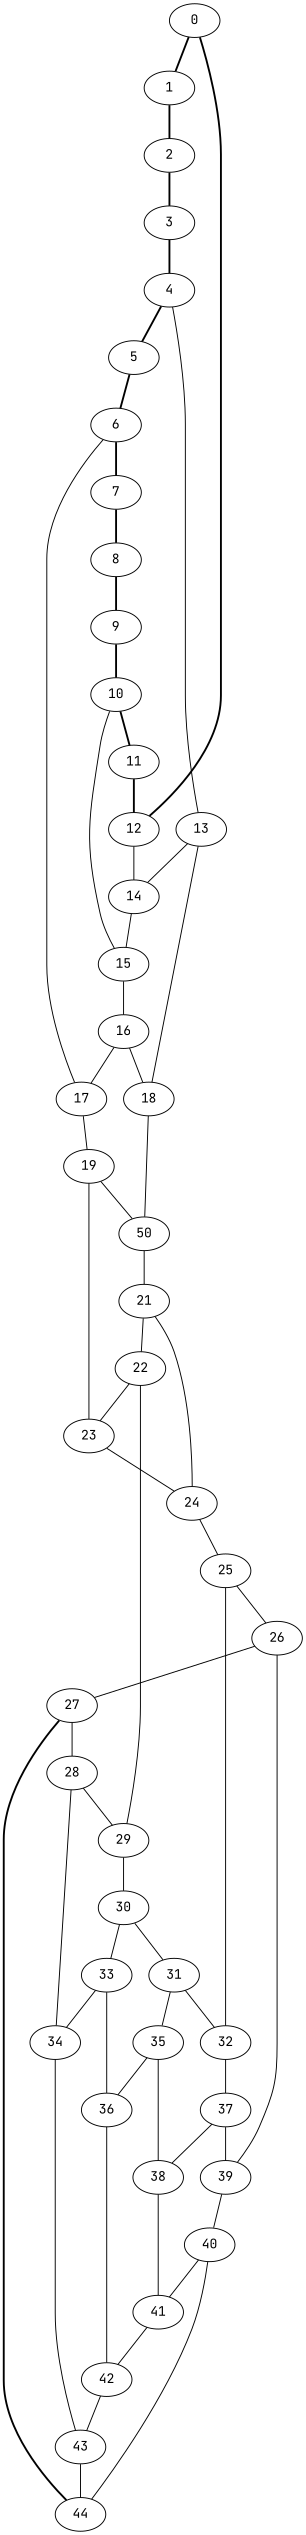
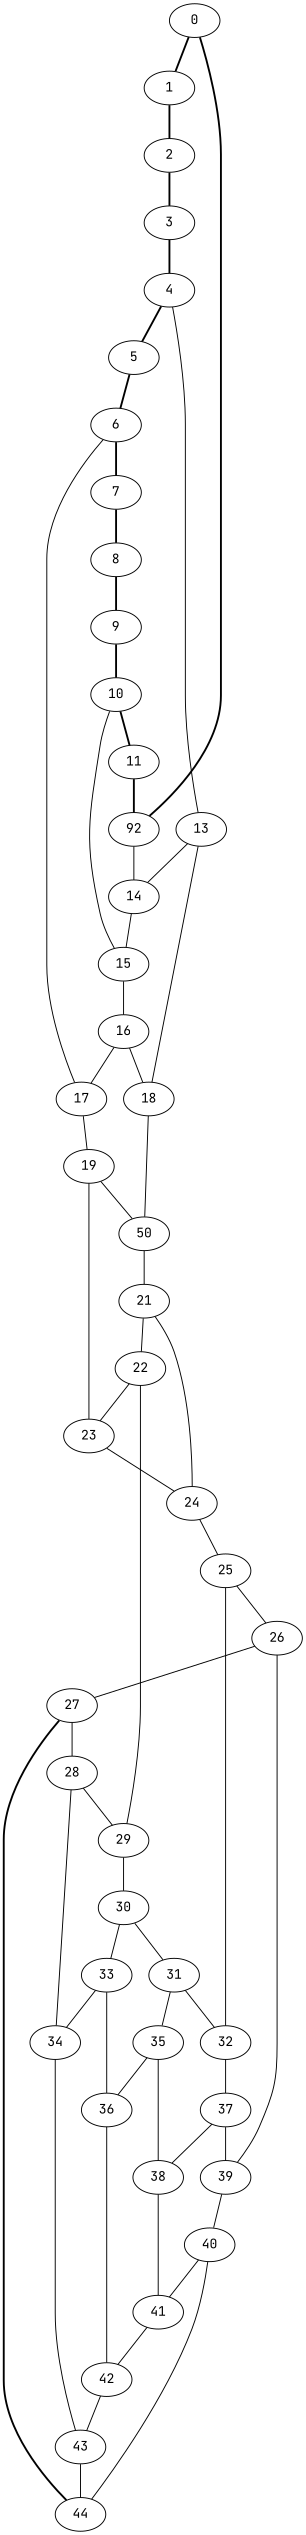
(134, 829) -> (134, 829)
